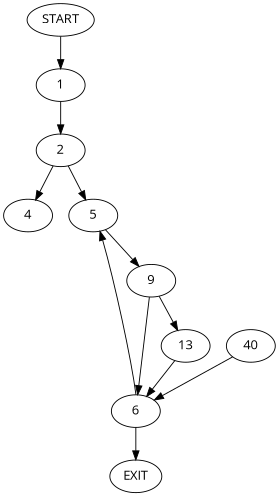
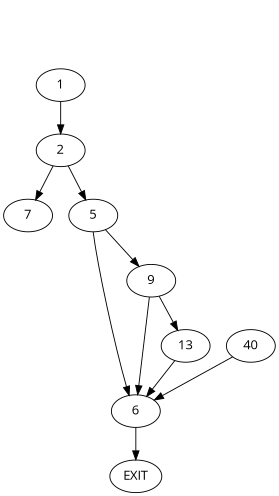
(61, 20) -> none
(28, 216) -> (28, 216)
(121, 317) -> (108, 310)
